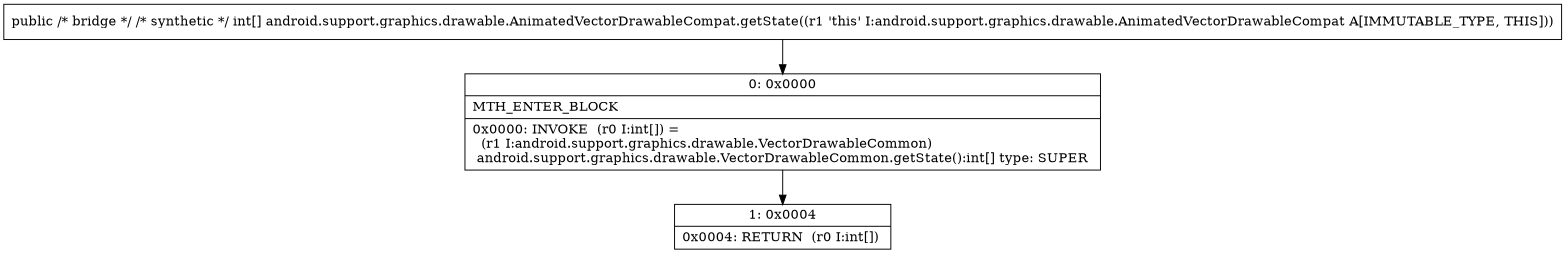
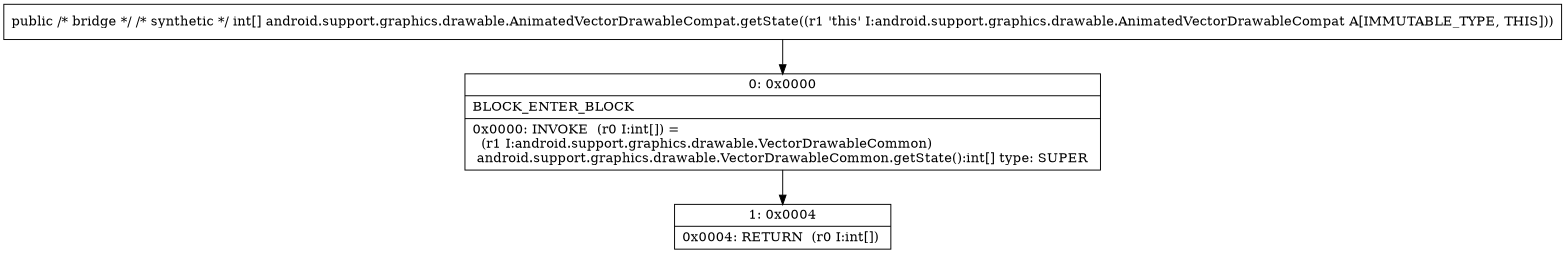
(546, 107) -> (554, 107)
